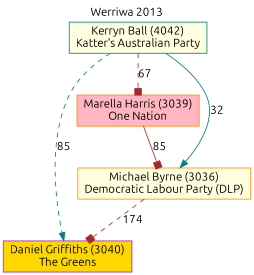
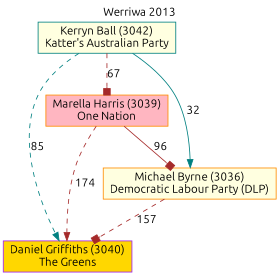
(138, 38) -> (107, 38)
(160, 147) -> (161, 147)
none -> (73, 177)
(133, 220) -> (147, 220)
